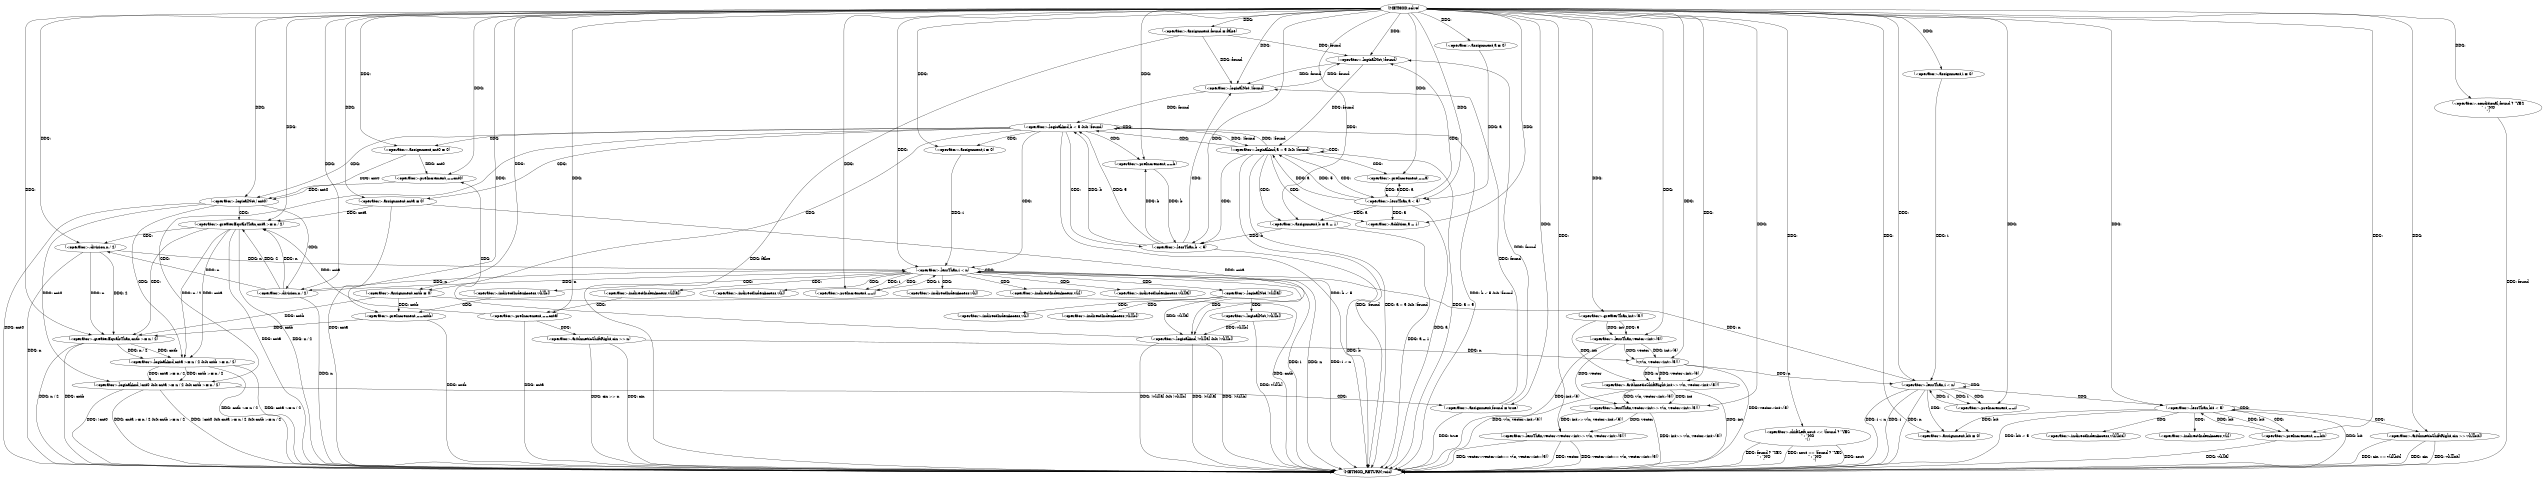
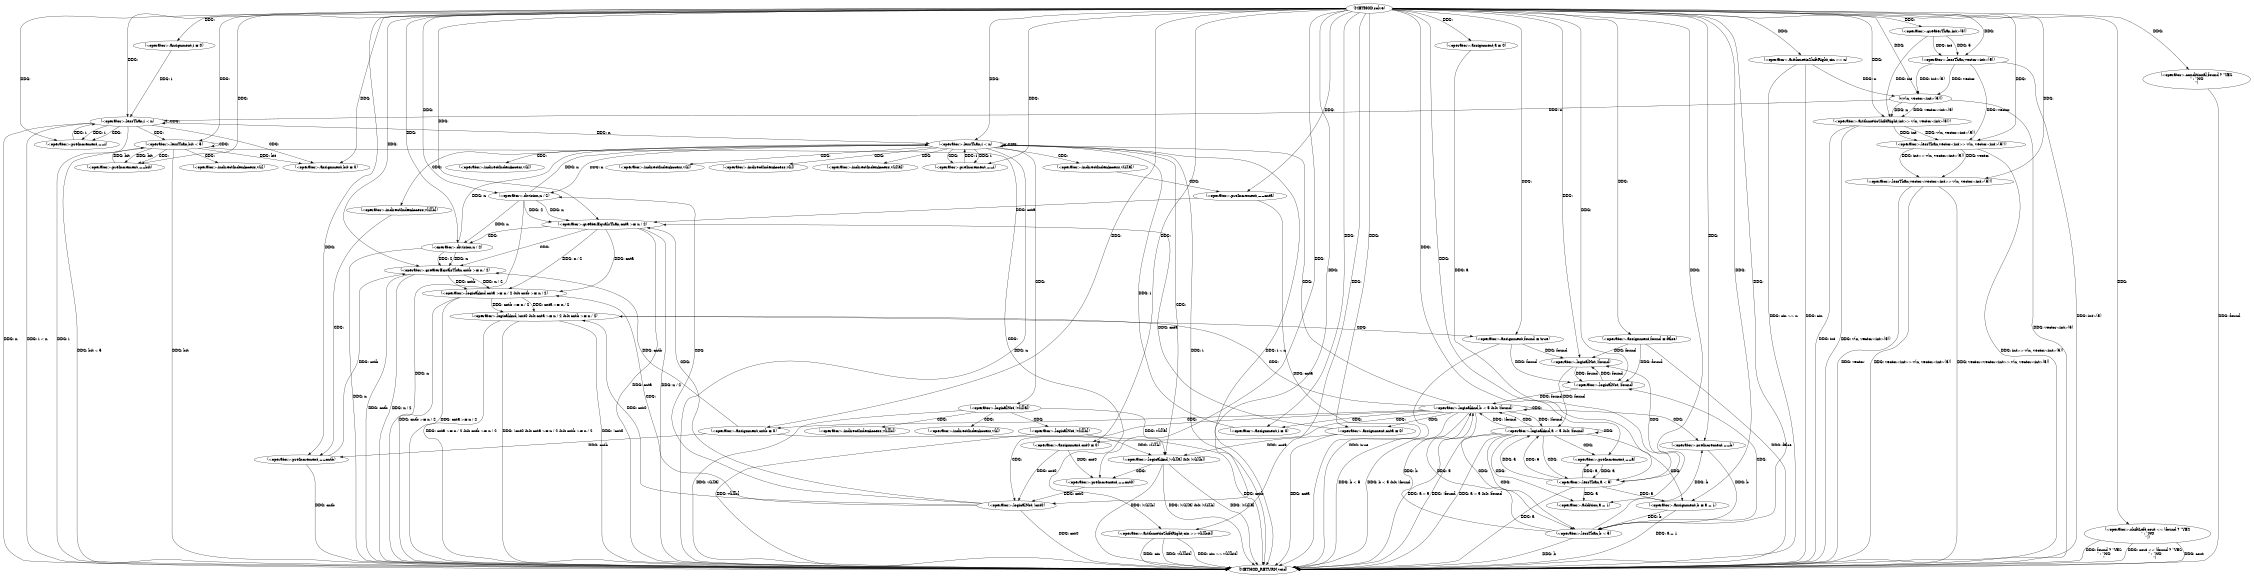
(555, 327) -> (1601, 12)
(2086, 436) -> none
(1863, 467) -> (782, 561)
